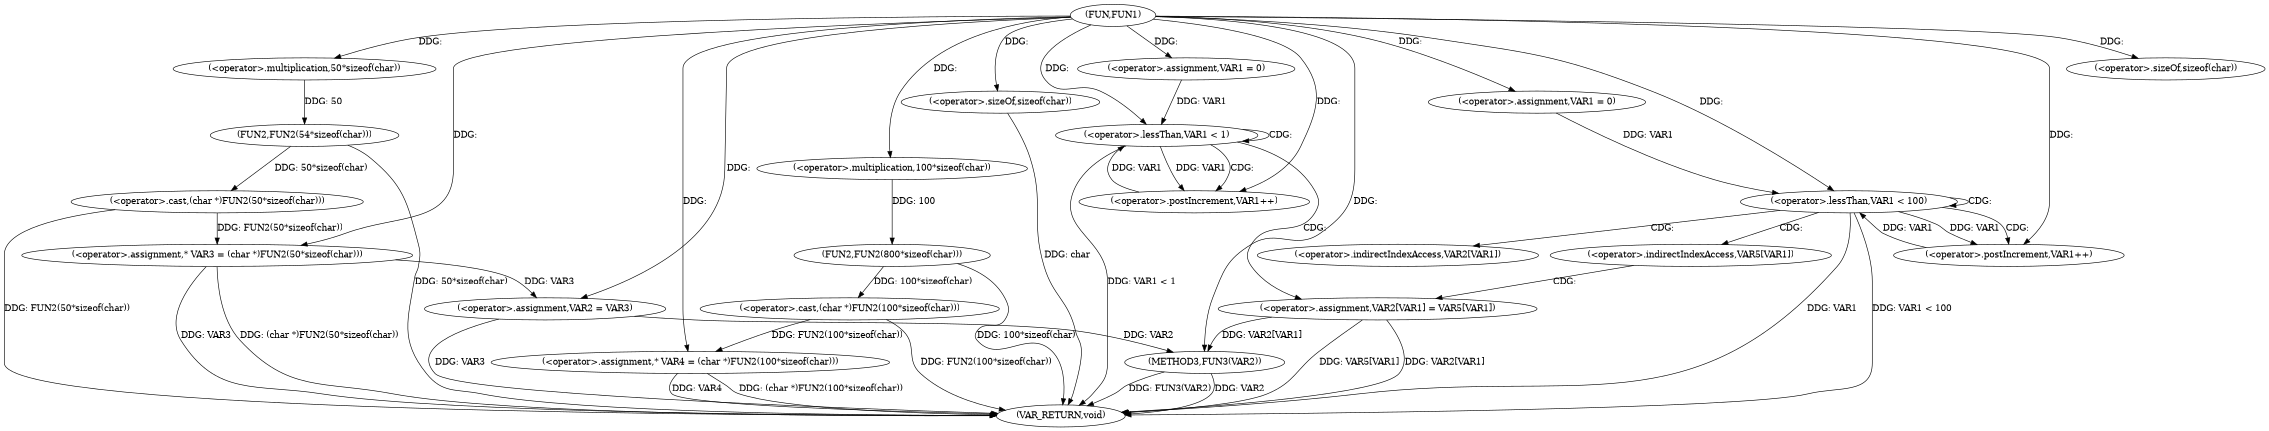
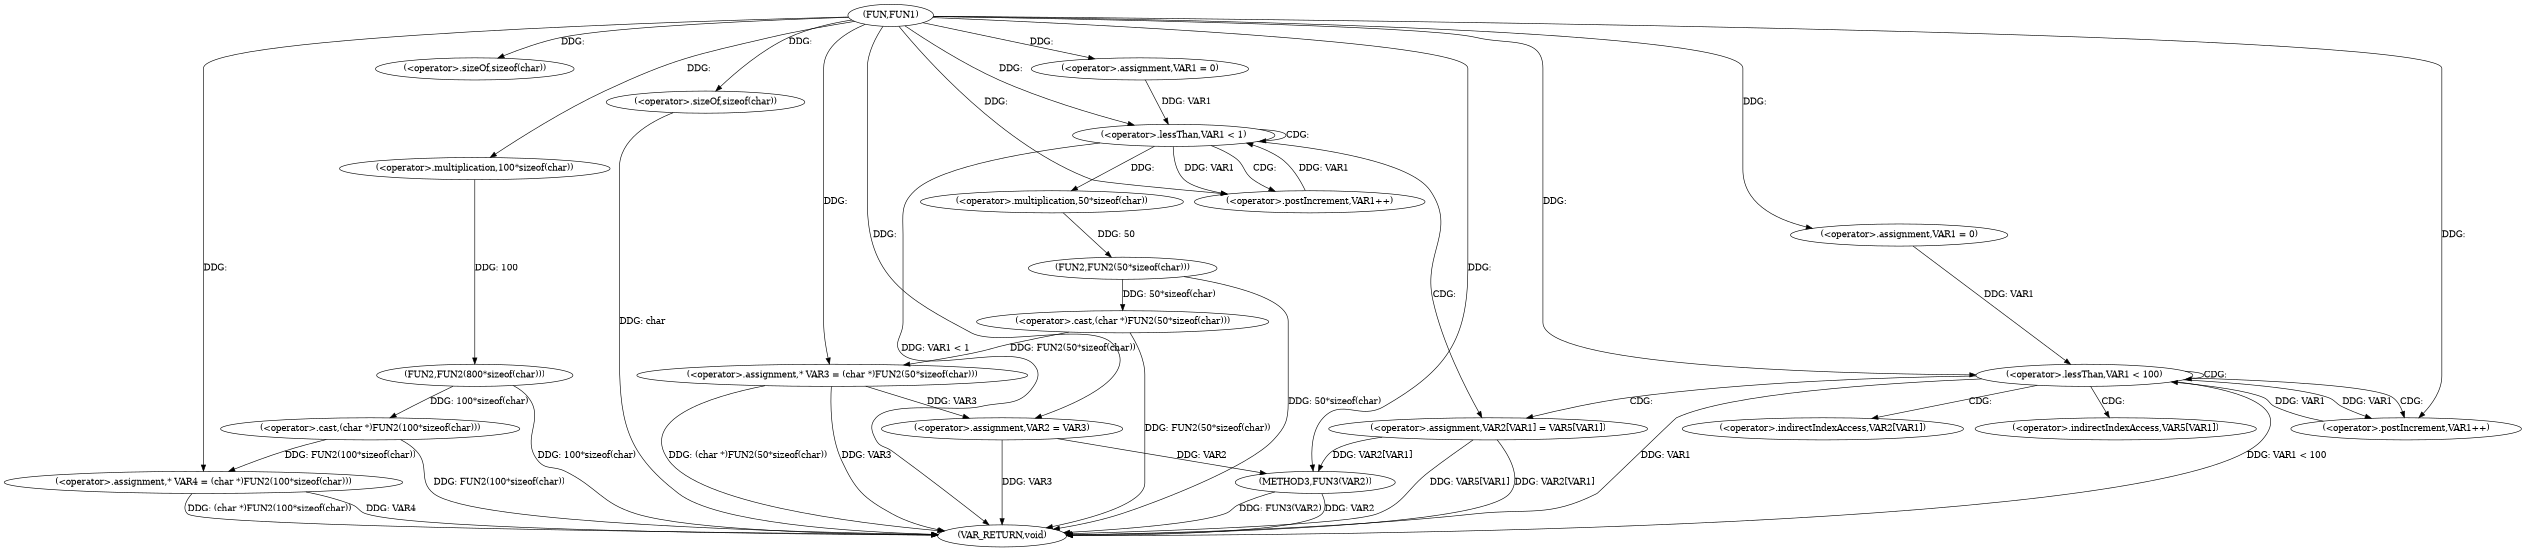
(704, 21) -> (1116, 167)
(305, 135) -> (1123, 268)
(1538, 281) -> (1753, 385)
